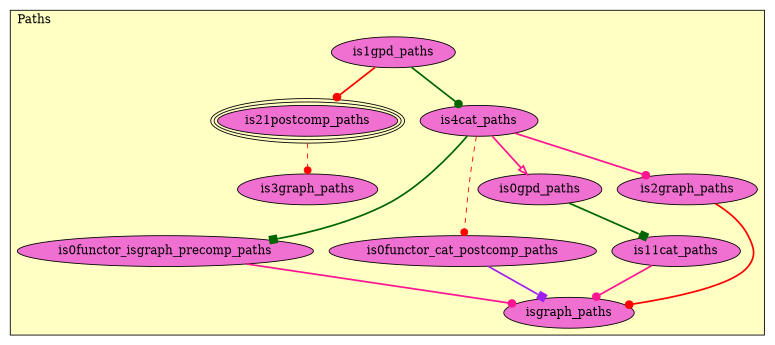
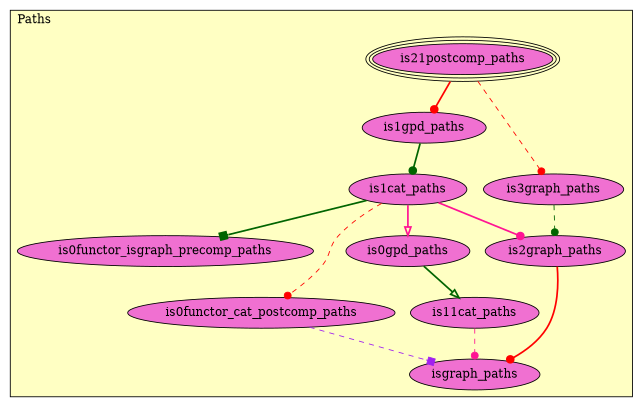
(357, 81) -> (443, 94)
(479, 121) -> (408, 189)
none -> (554, 217)
(604, 218) -> (438, 279)
(513, 280) -> (368, 344)
(626, 280) -> (475, 340)
(377, 283) -> none
